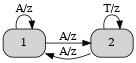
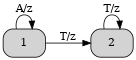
(68, 37) -> (68, 37)
(72, 59) -> none
